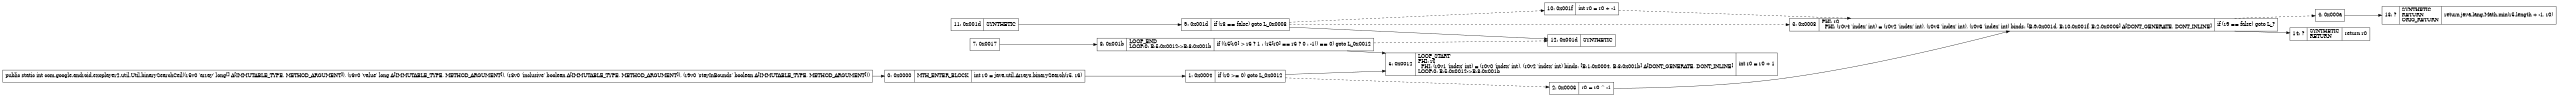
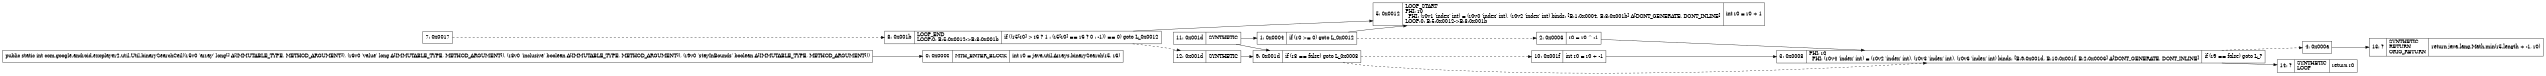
(1733, 14) -> (1690, 57)
(1417, 33) -> (1245, 57)
(2321, 36) -> (2304, 68)
(1047, 45) -> (667, 37)
(1134, 76) -> (1247, 38)
